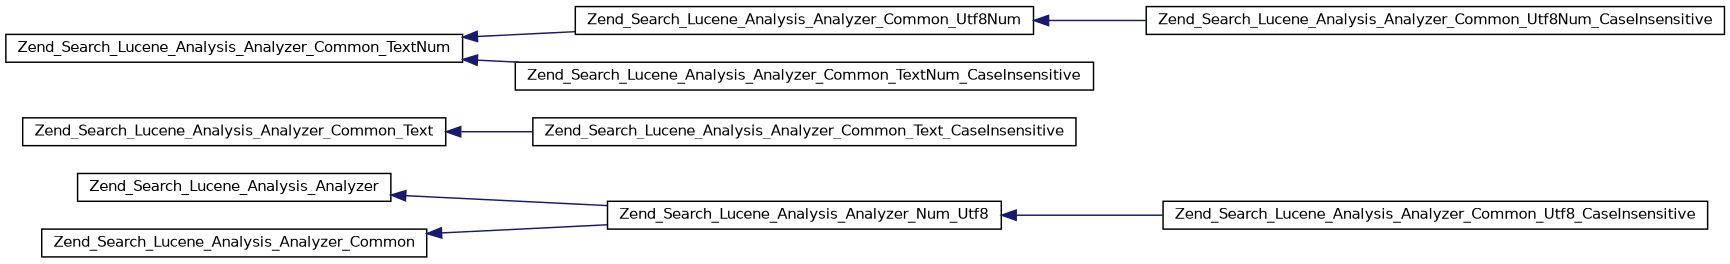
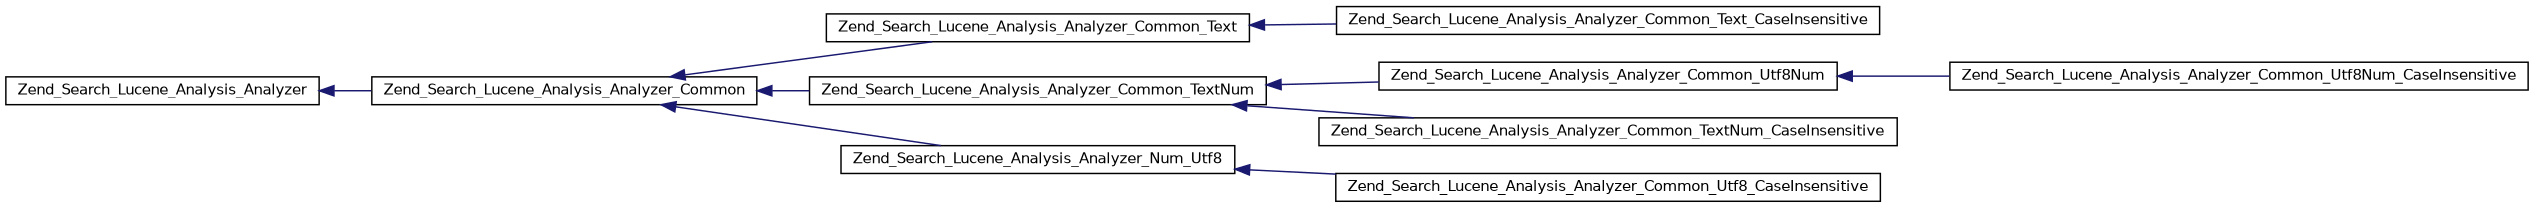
none -> (809, 58)
none -> (791, 91)
(506, 201) -> (353, 91)
